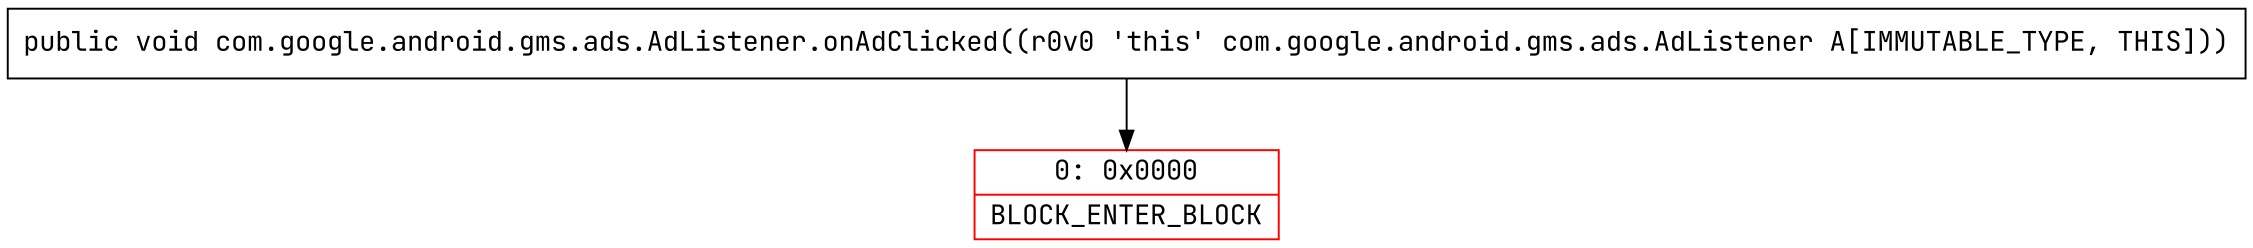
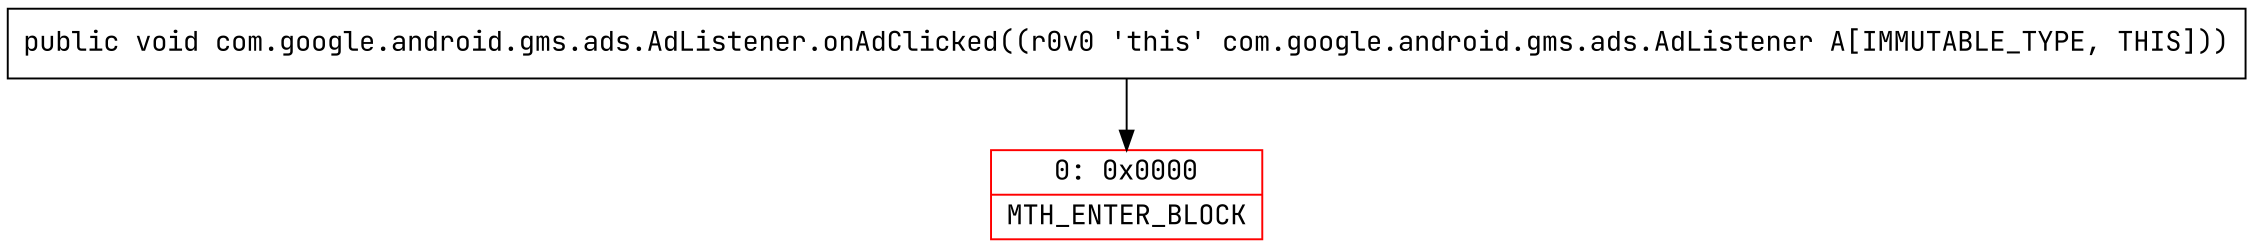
(1127, 216) -> (1127, 216)
